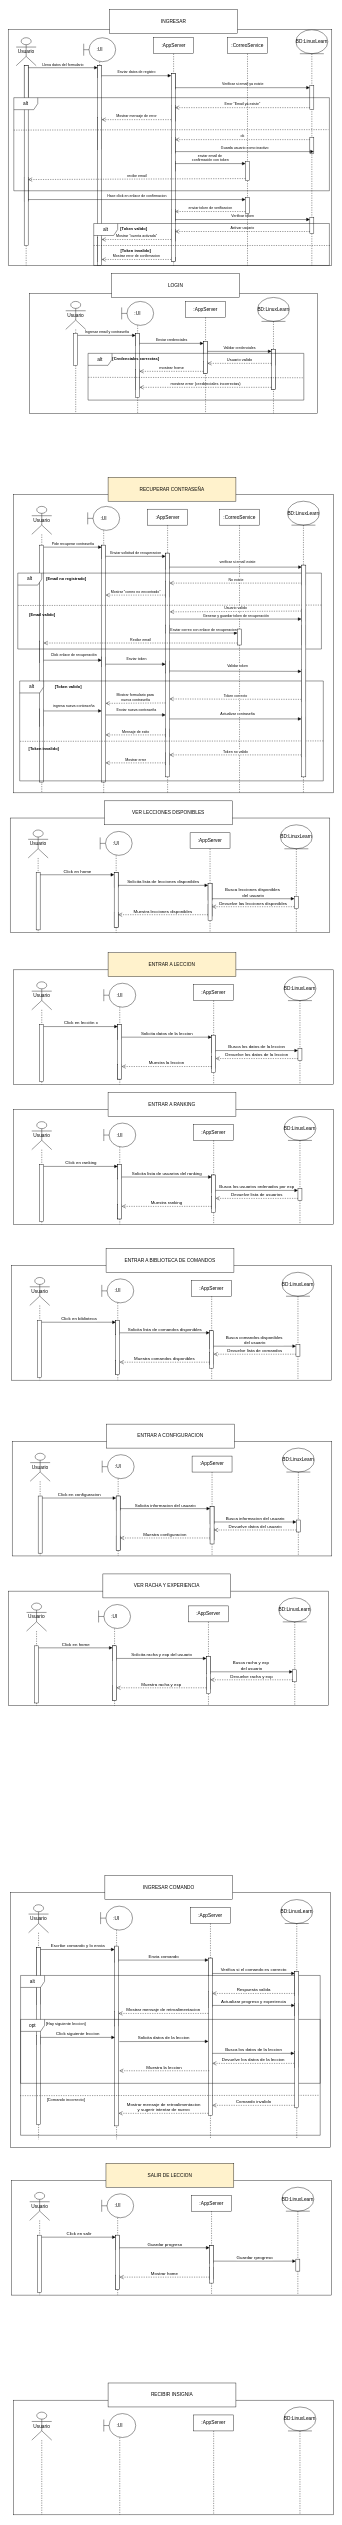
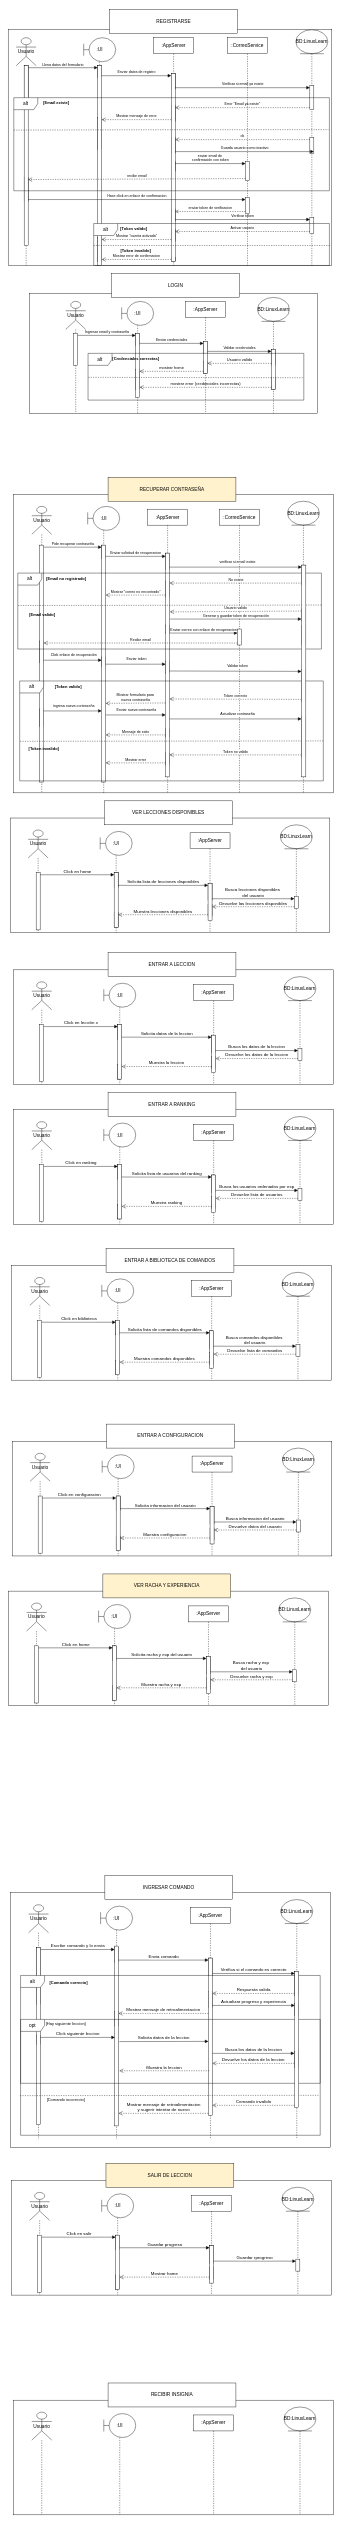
(174, 20) -> (174, 20)
none -> (56, 101)
(172, 964) -> (172, 964)
(167, 1586) -> (167, 1586)
none -> (69, 1983)
